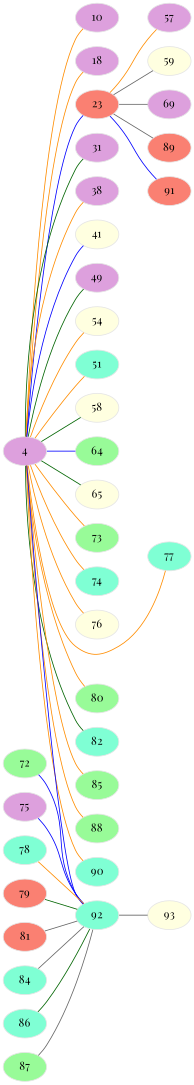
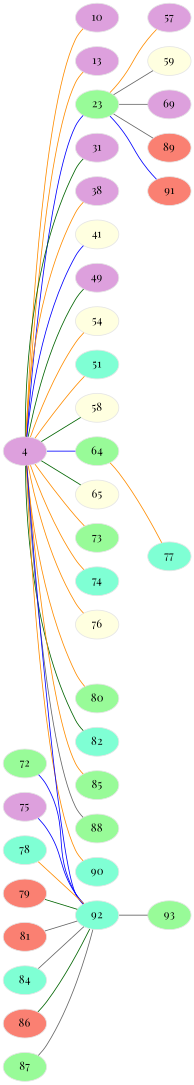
(97, 61) -> (97, 61)
(97, 104) -> (97, 104)
(65, 632) -> (138, 501)
(42, 644) -> (42, 644)
(169, 915) -> (169, 915)
(25, 1024) -> (25, 1024)
